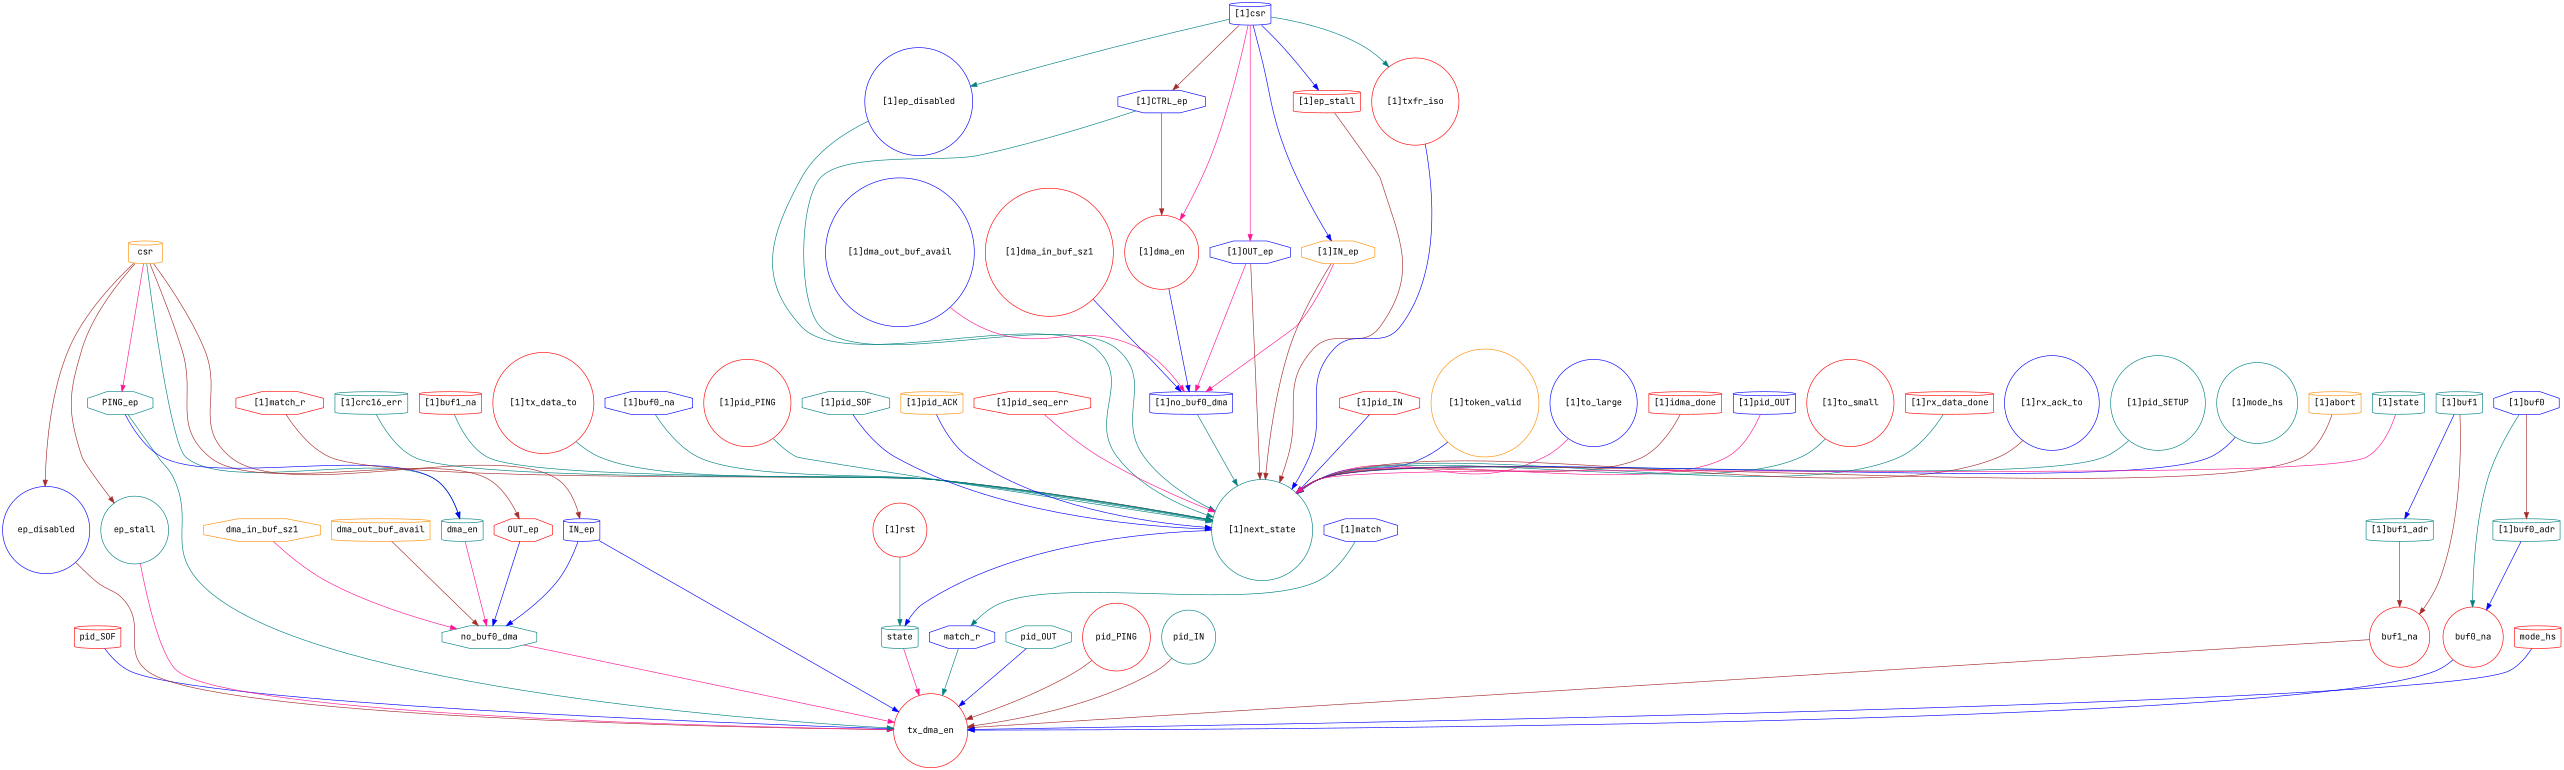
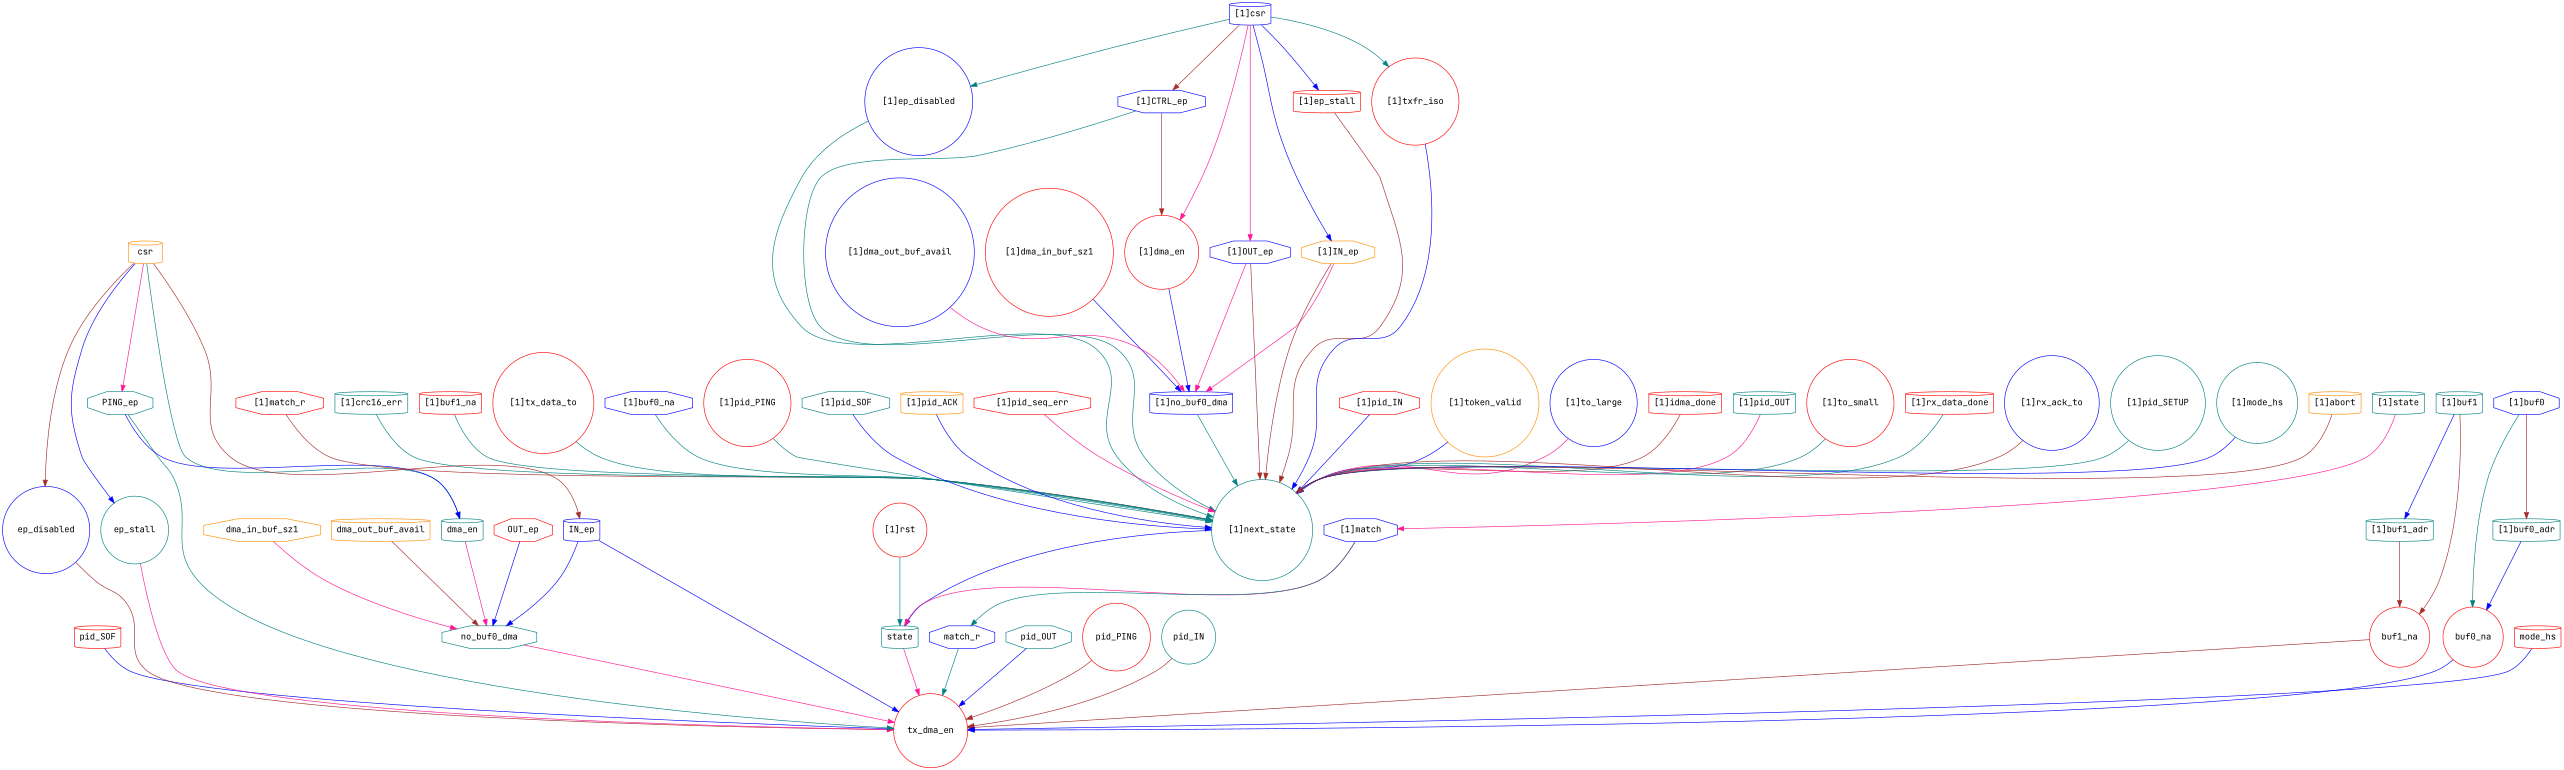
(74, 378) -> (74, 378)
(1764, 403) -> (1764, 403)
(216, 460) -> none
(1859, 471) -> (1914, 511)
none -> (1077, 589)
